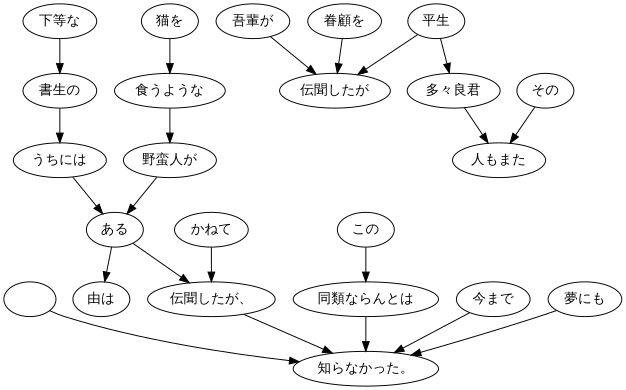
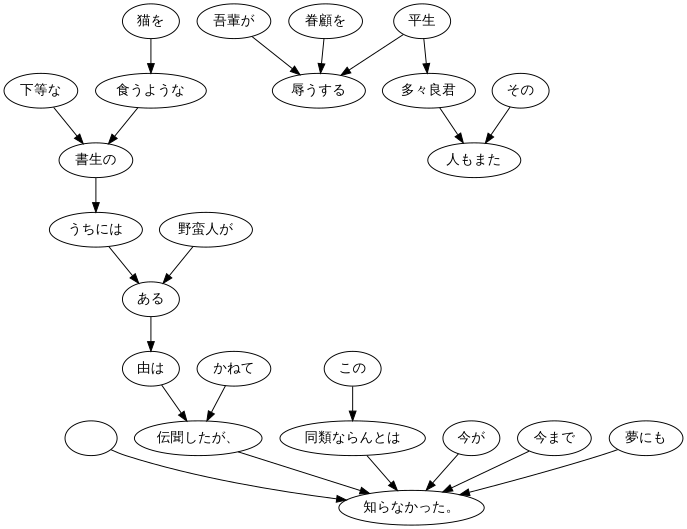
(335, 91) -> (319, 91)
(170, 121) -> (126, 122)
(157, 260) -> (171, 399)
none -> (471, 438)
